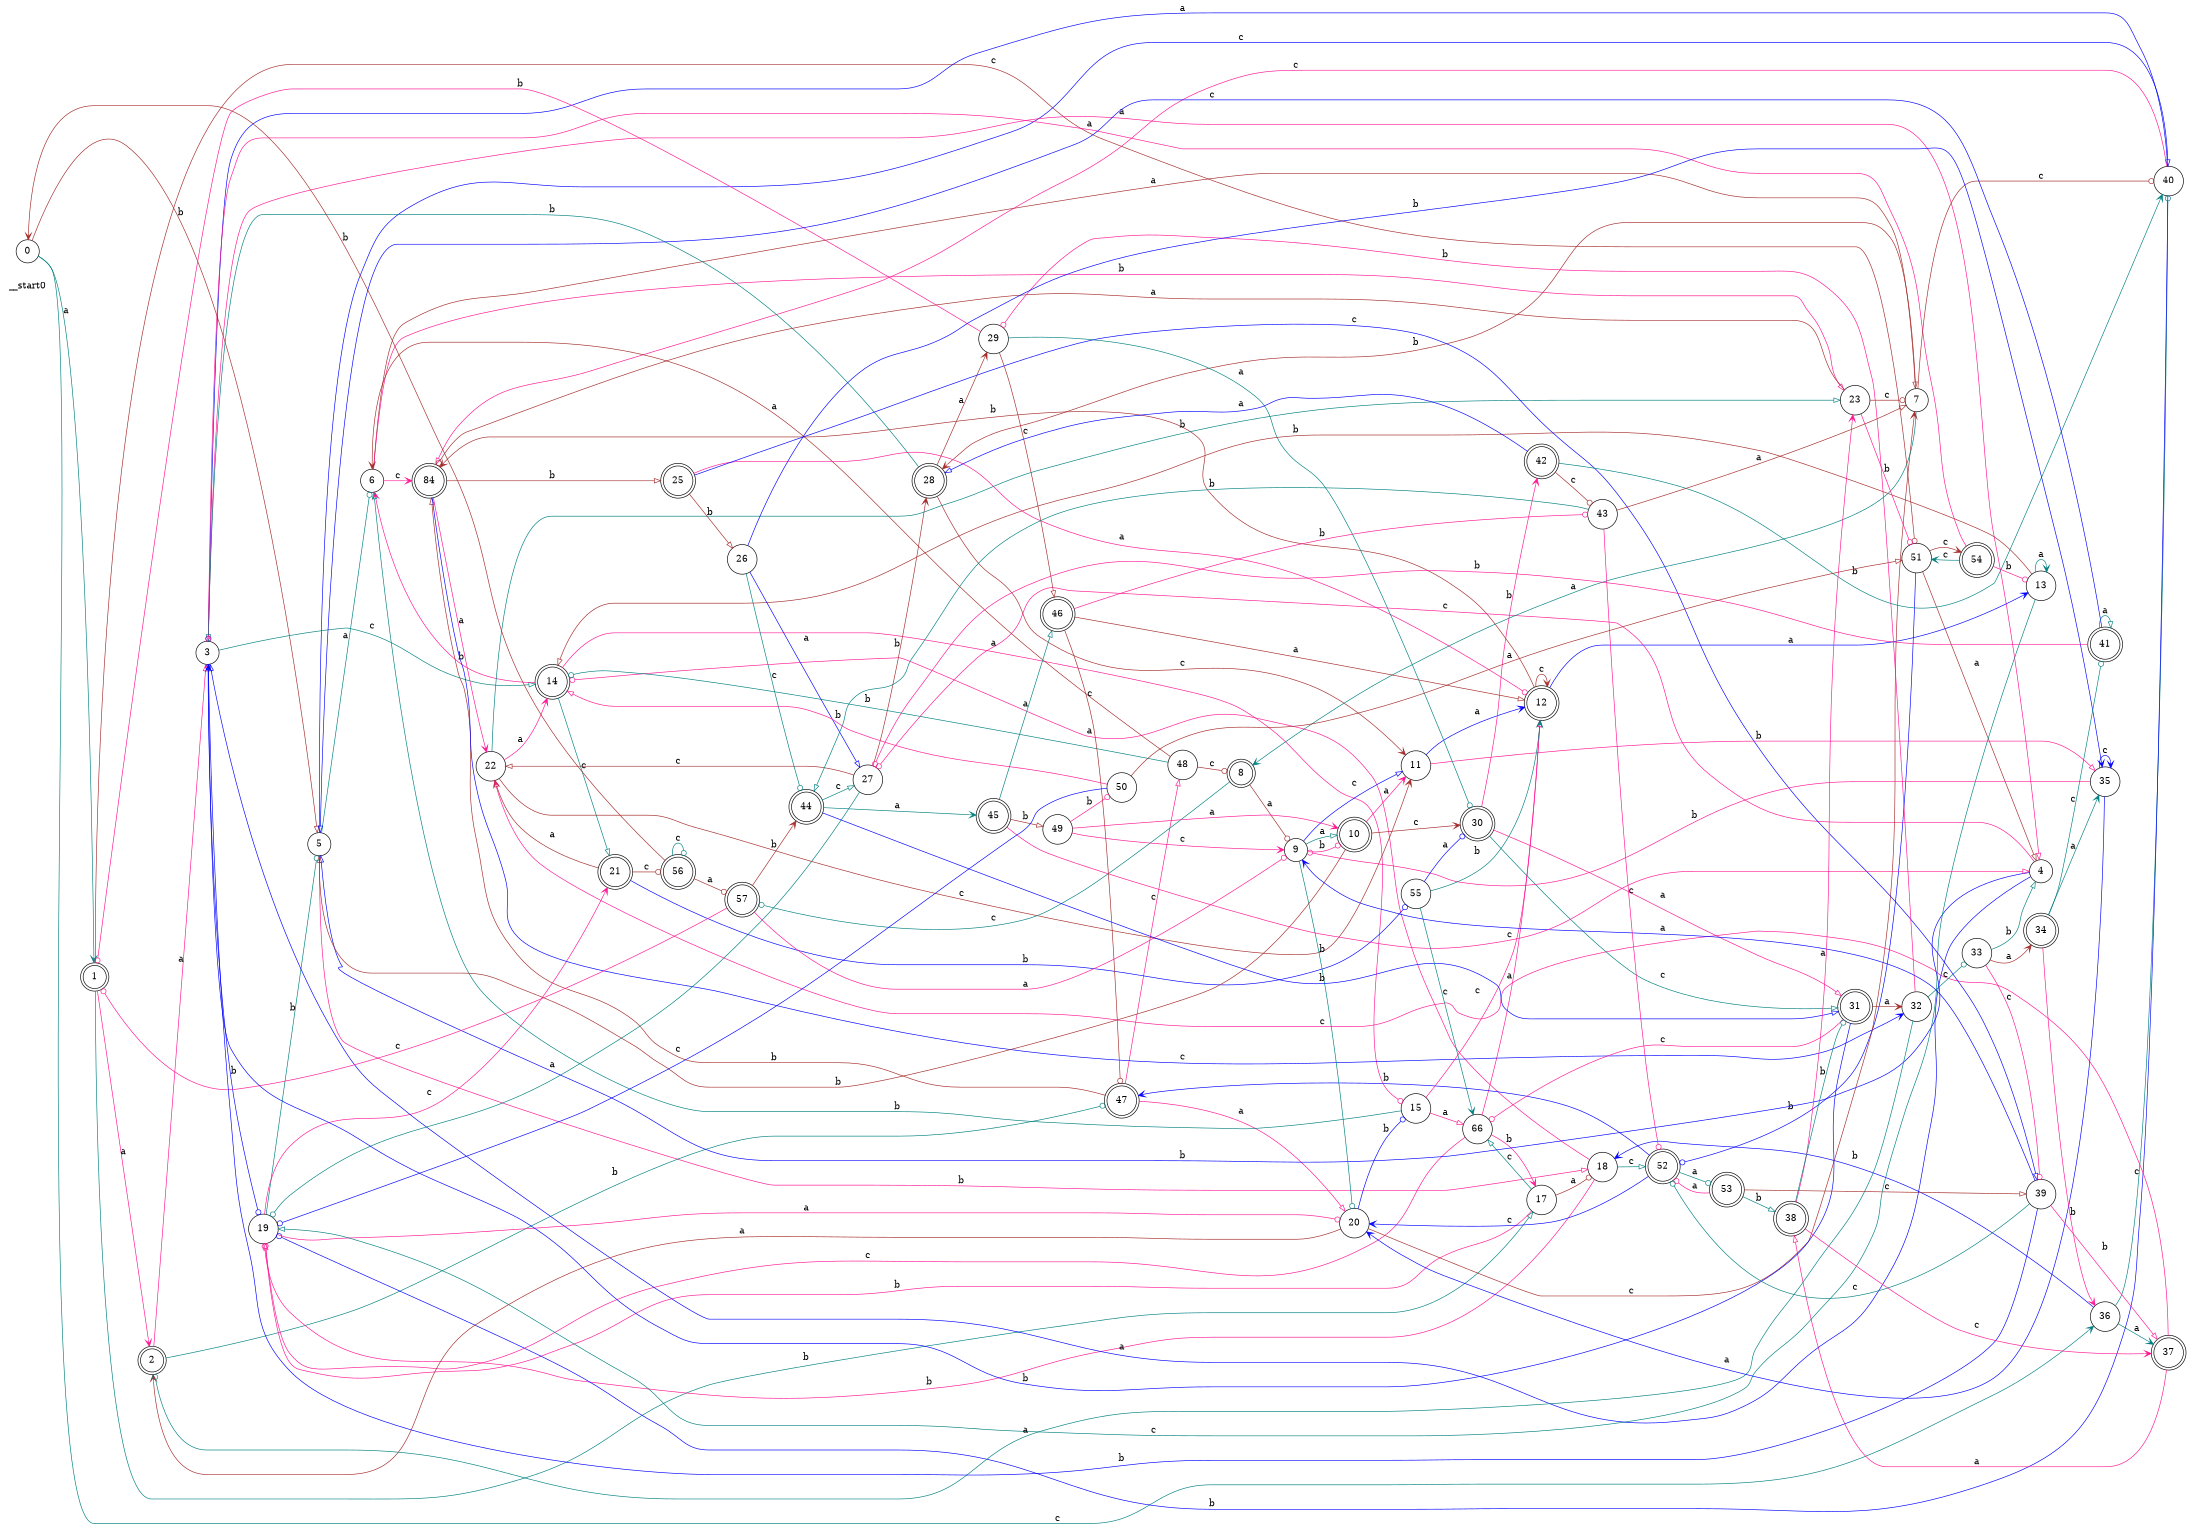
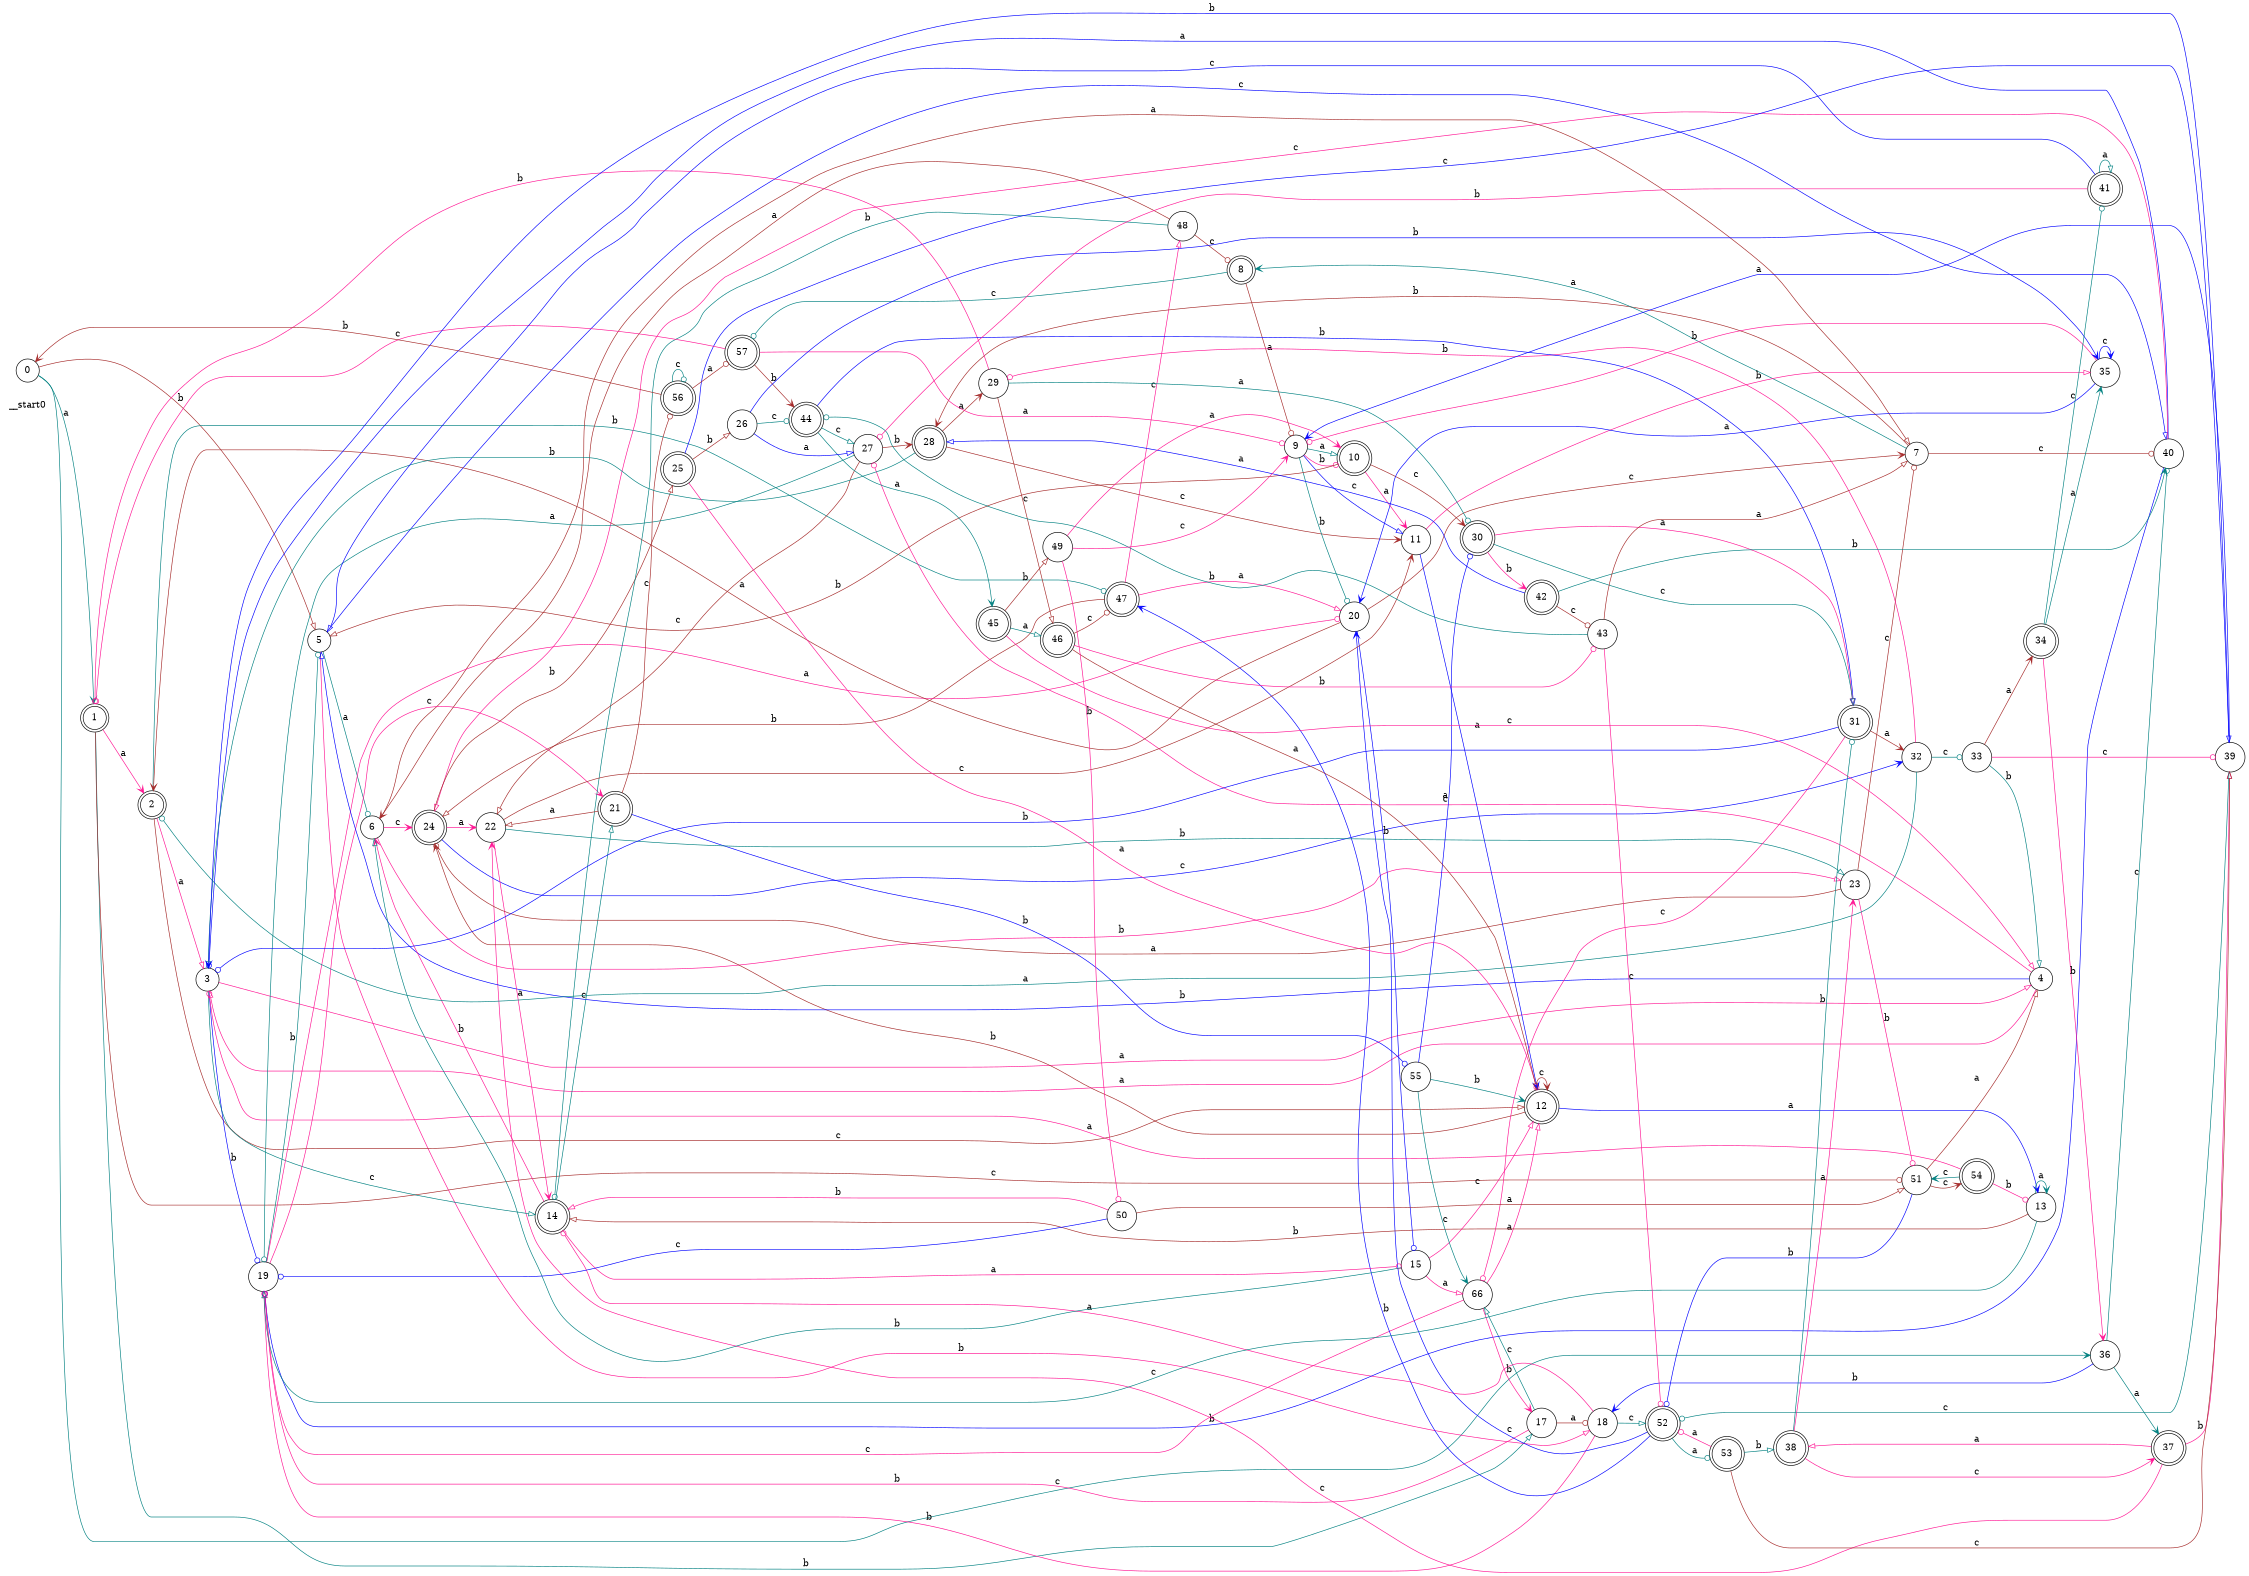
(429, 481) -> (429, 827)
(1133, 498) -> (1193, 578)
none -> (712, 1141)
(2102, 1270) -> (2224, 1117)
(1122, 1355) -> (1117, 1087)
